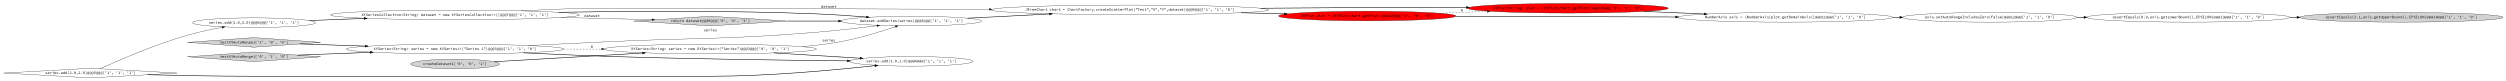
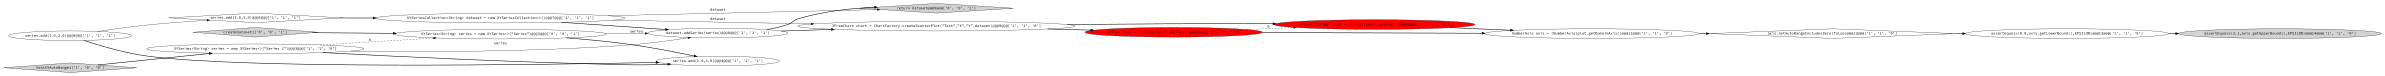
(1990, 17) -> (1832, 34)
(813, 21) -> (819, 14)
(254, 23) -> (255, 18)
(254, 57) -> none
(455, 64) -> (255, 32)
(90, 73) -> (70, 36)
